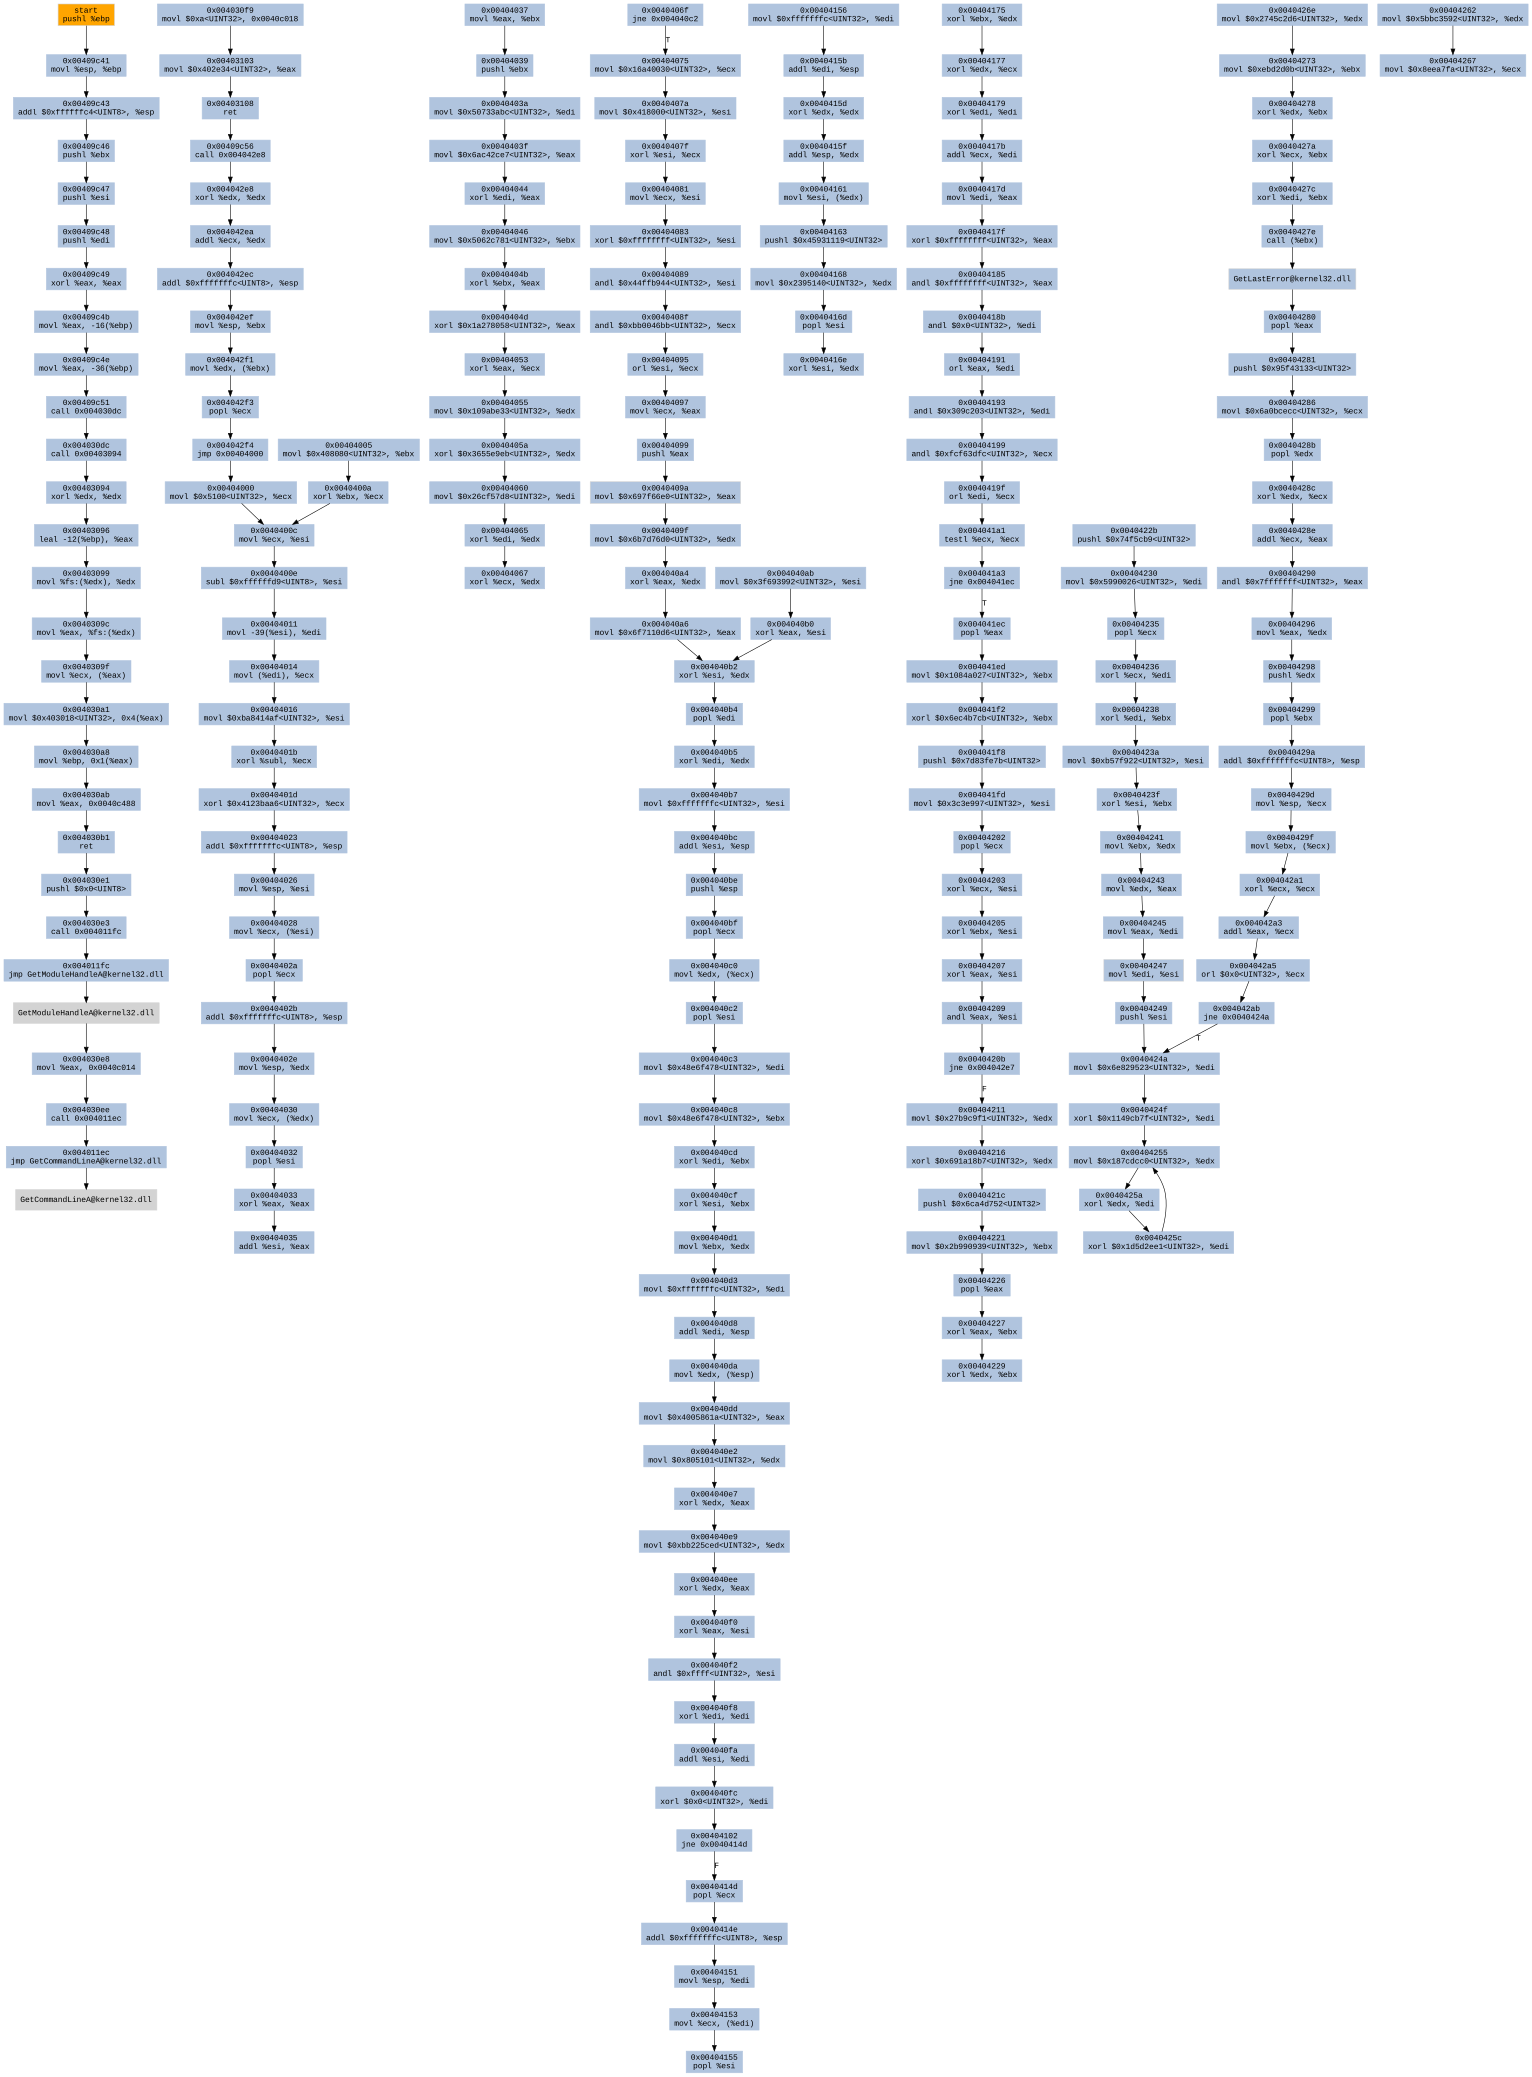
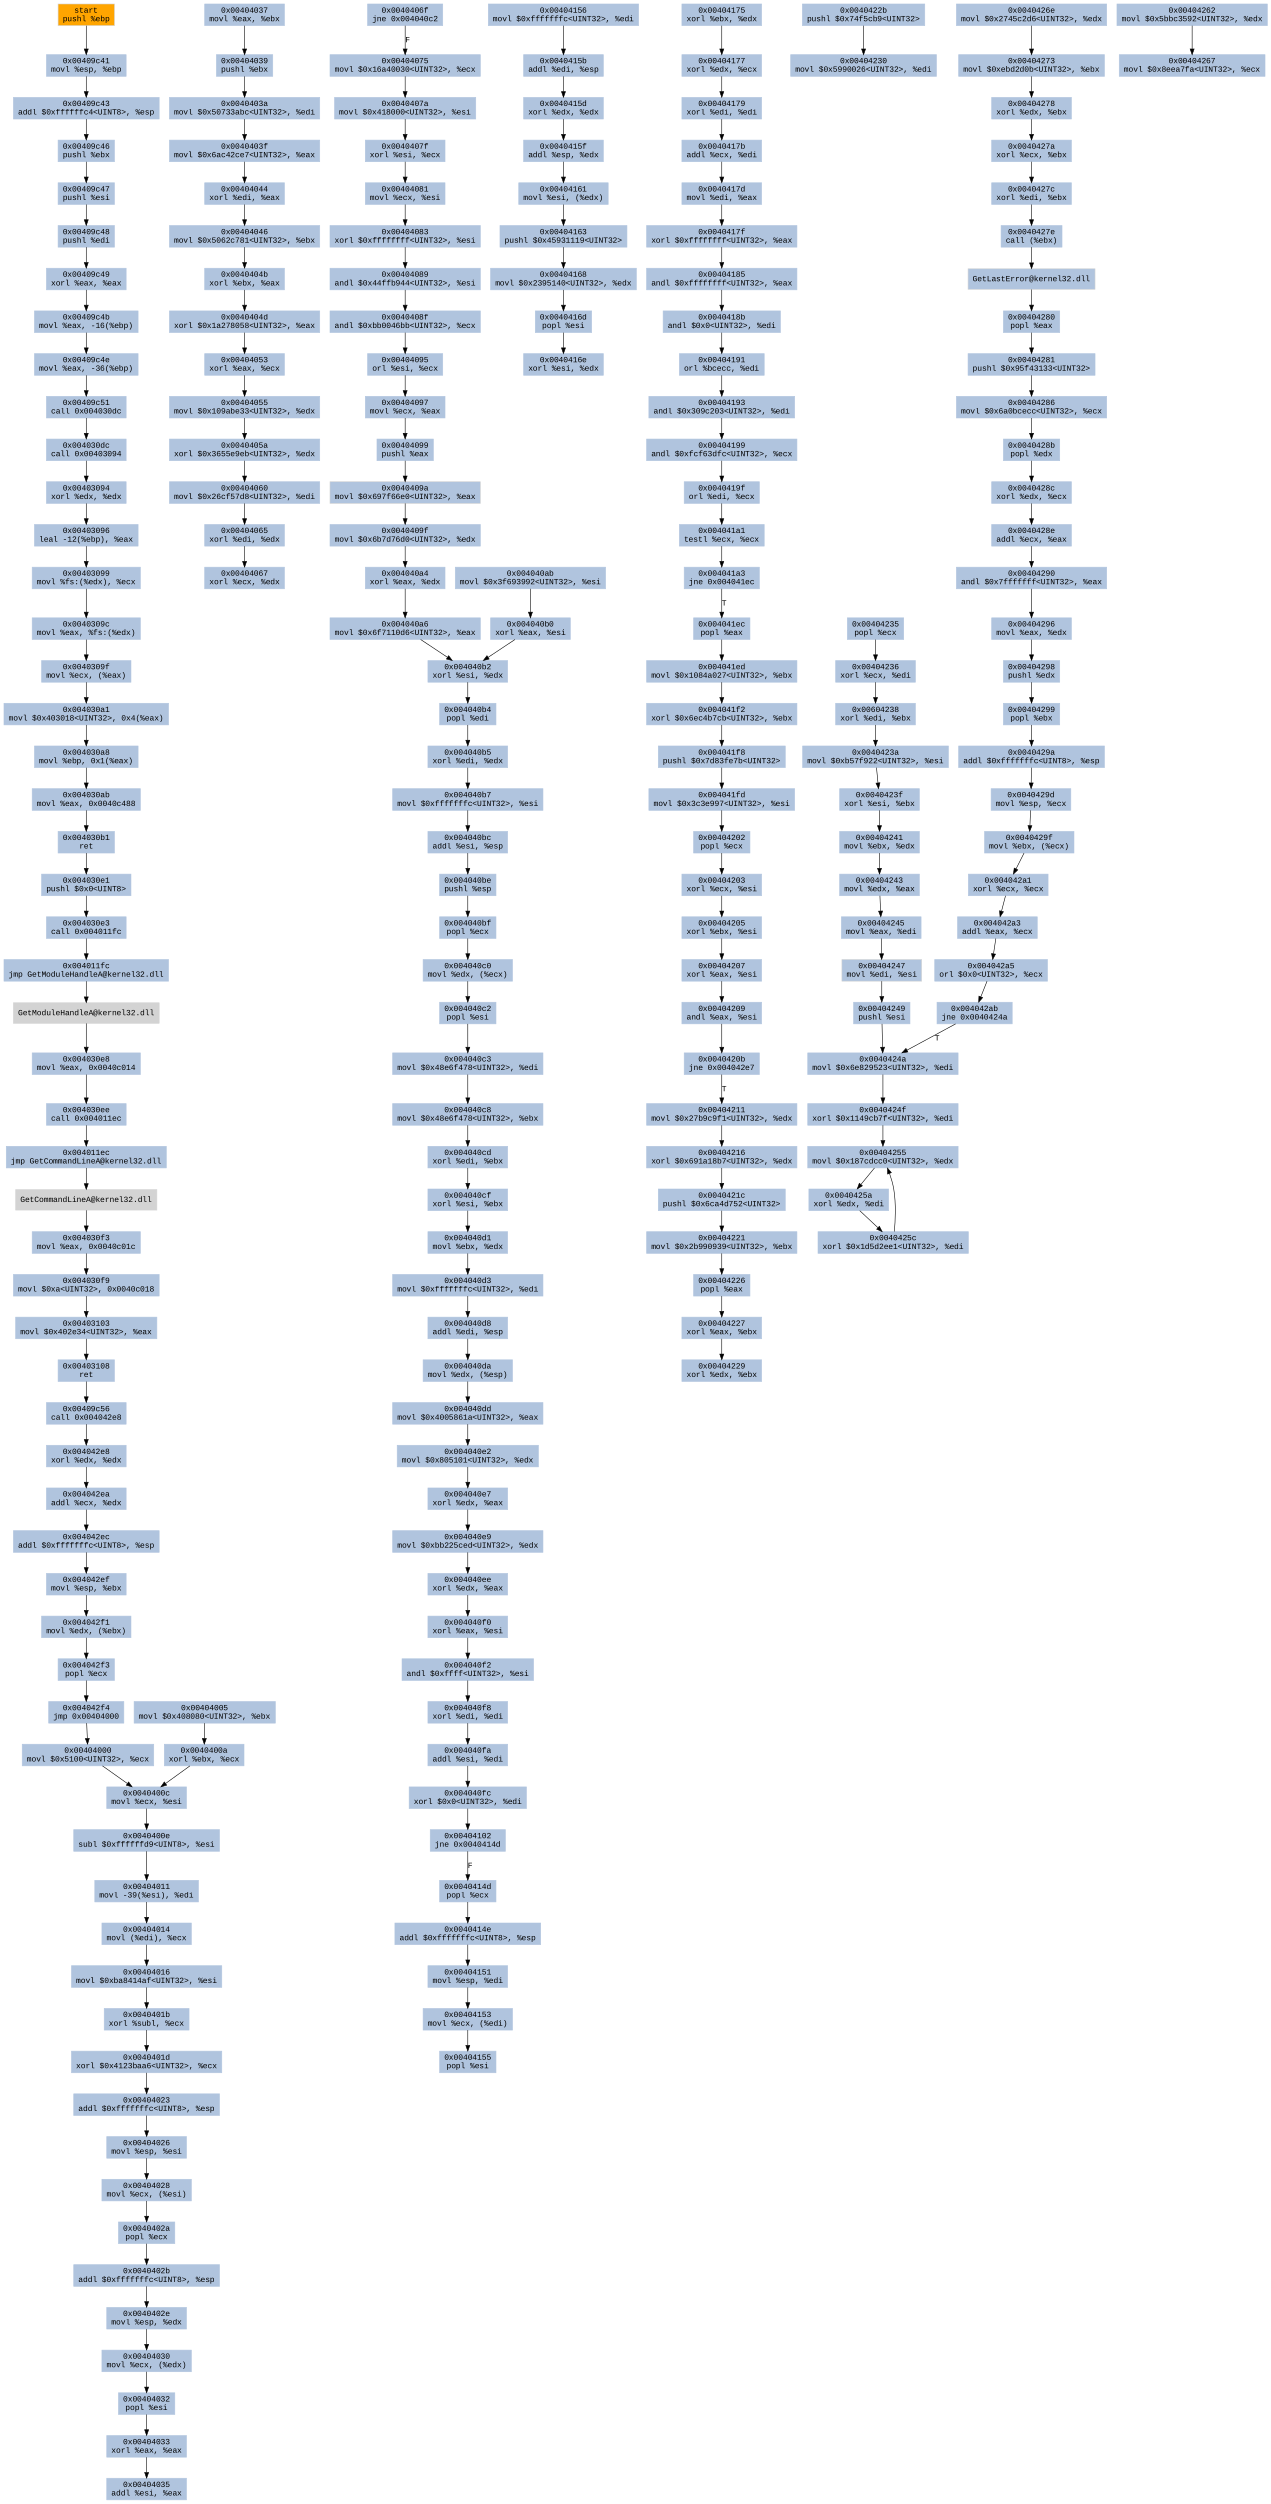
(668, 40) -> (408, 40)
(982, 364) -> (722, 364)
(86, 578) -> (86, 578)
(1135, 600) -> none
(985, 1089) -> (724, 1089)
none -> (86, 1243)
